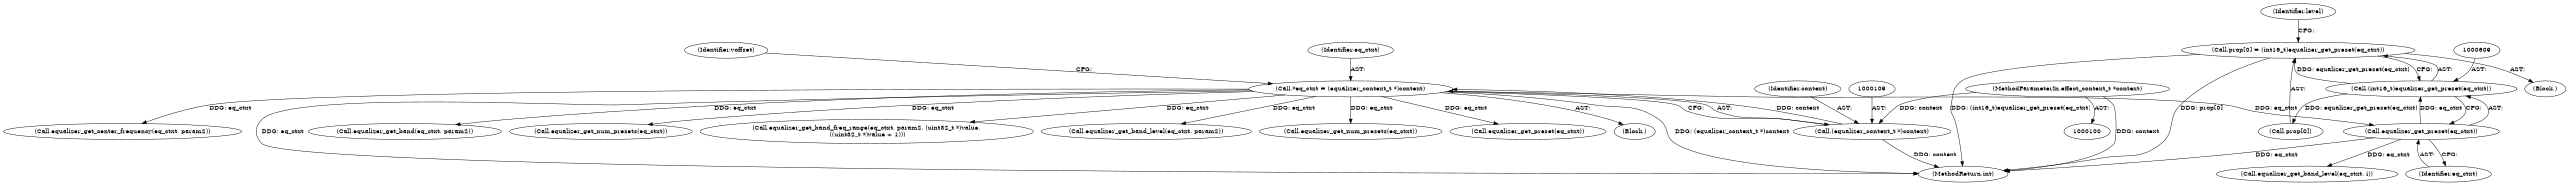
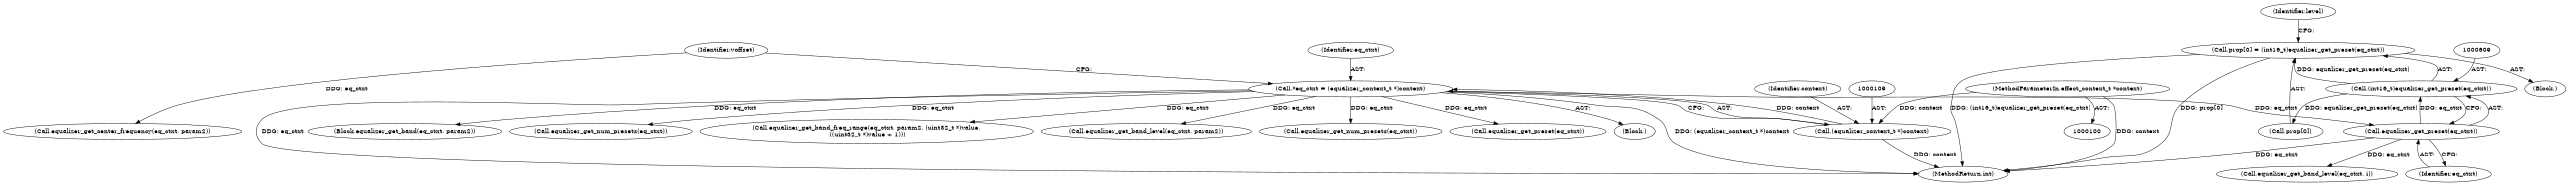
(2401, 61) -> none
(696, 91) -> (411, 73)
(405, 131) -> (405, 131)
